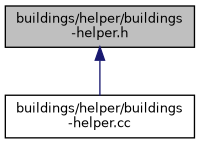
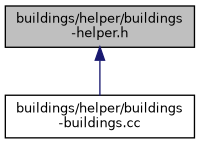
(100, 117) -> (100, 117)
